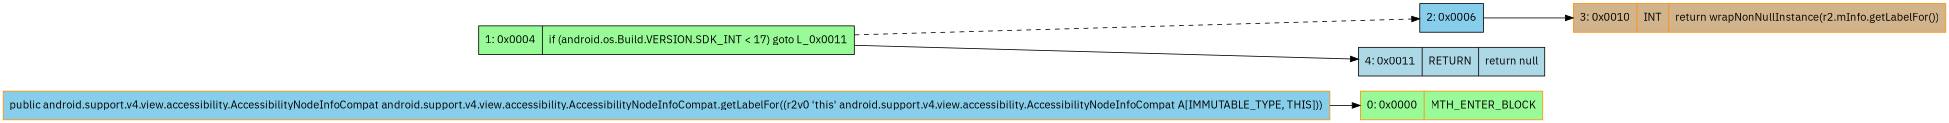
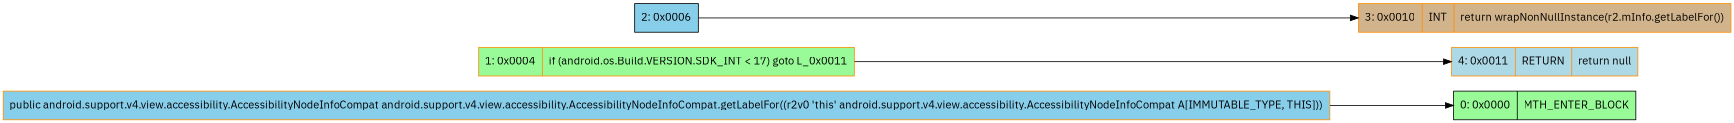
(1133, 27) -> none
(667, 40) -> (667, 62)
(1452, 62) -> (1545, 62)
(1452, 105) -> (1545, 105)
